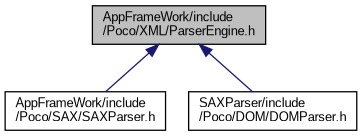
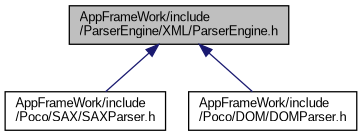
(179, 25) -> (179, 25)
(273, 111) -> (273, 111)
